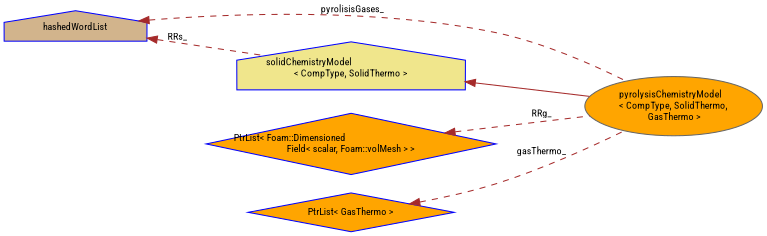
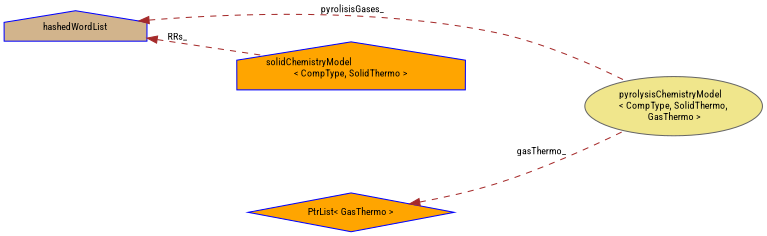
(351, 68) -> (351, 68)
(532, 90) -> none
(674, 106) -> (674, 106)
(351, 144) -> none
